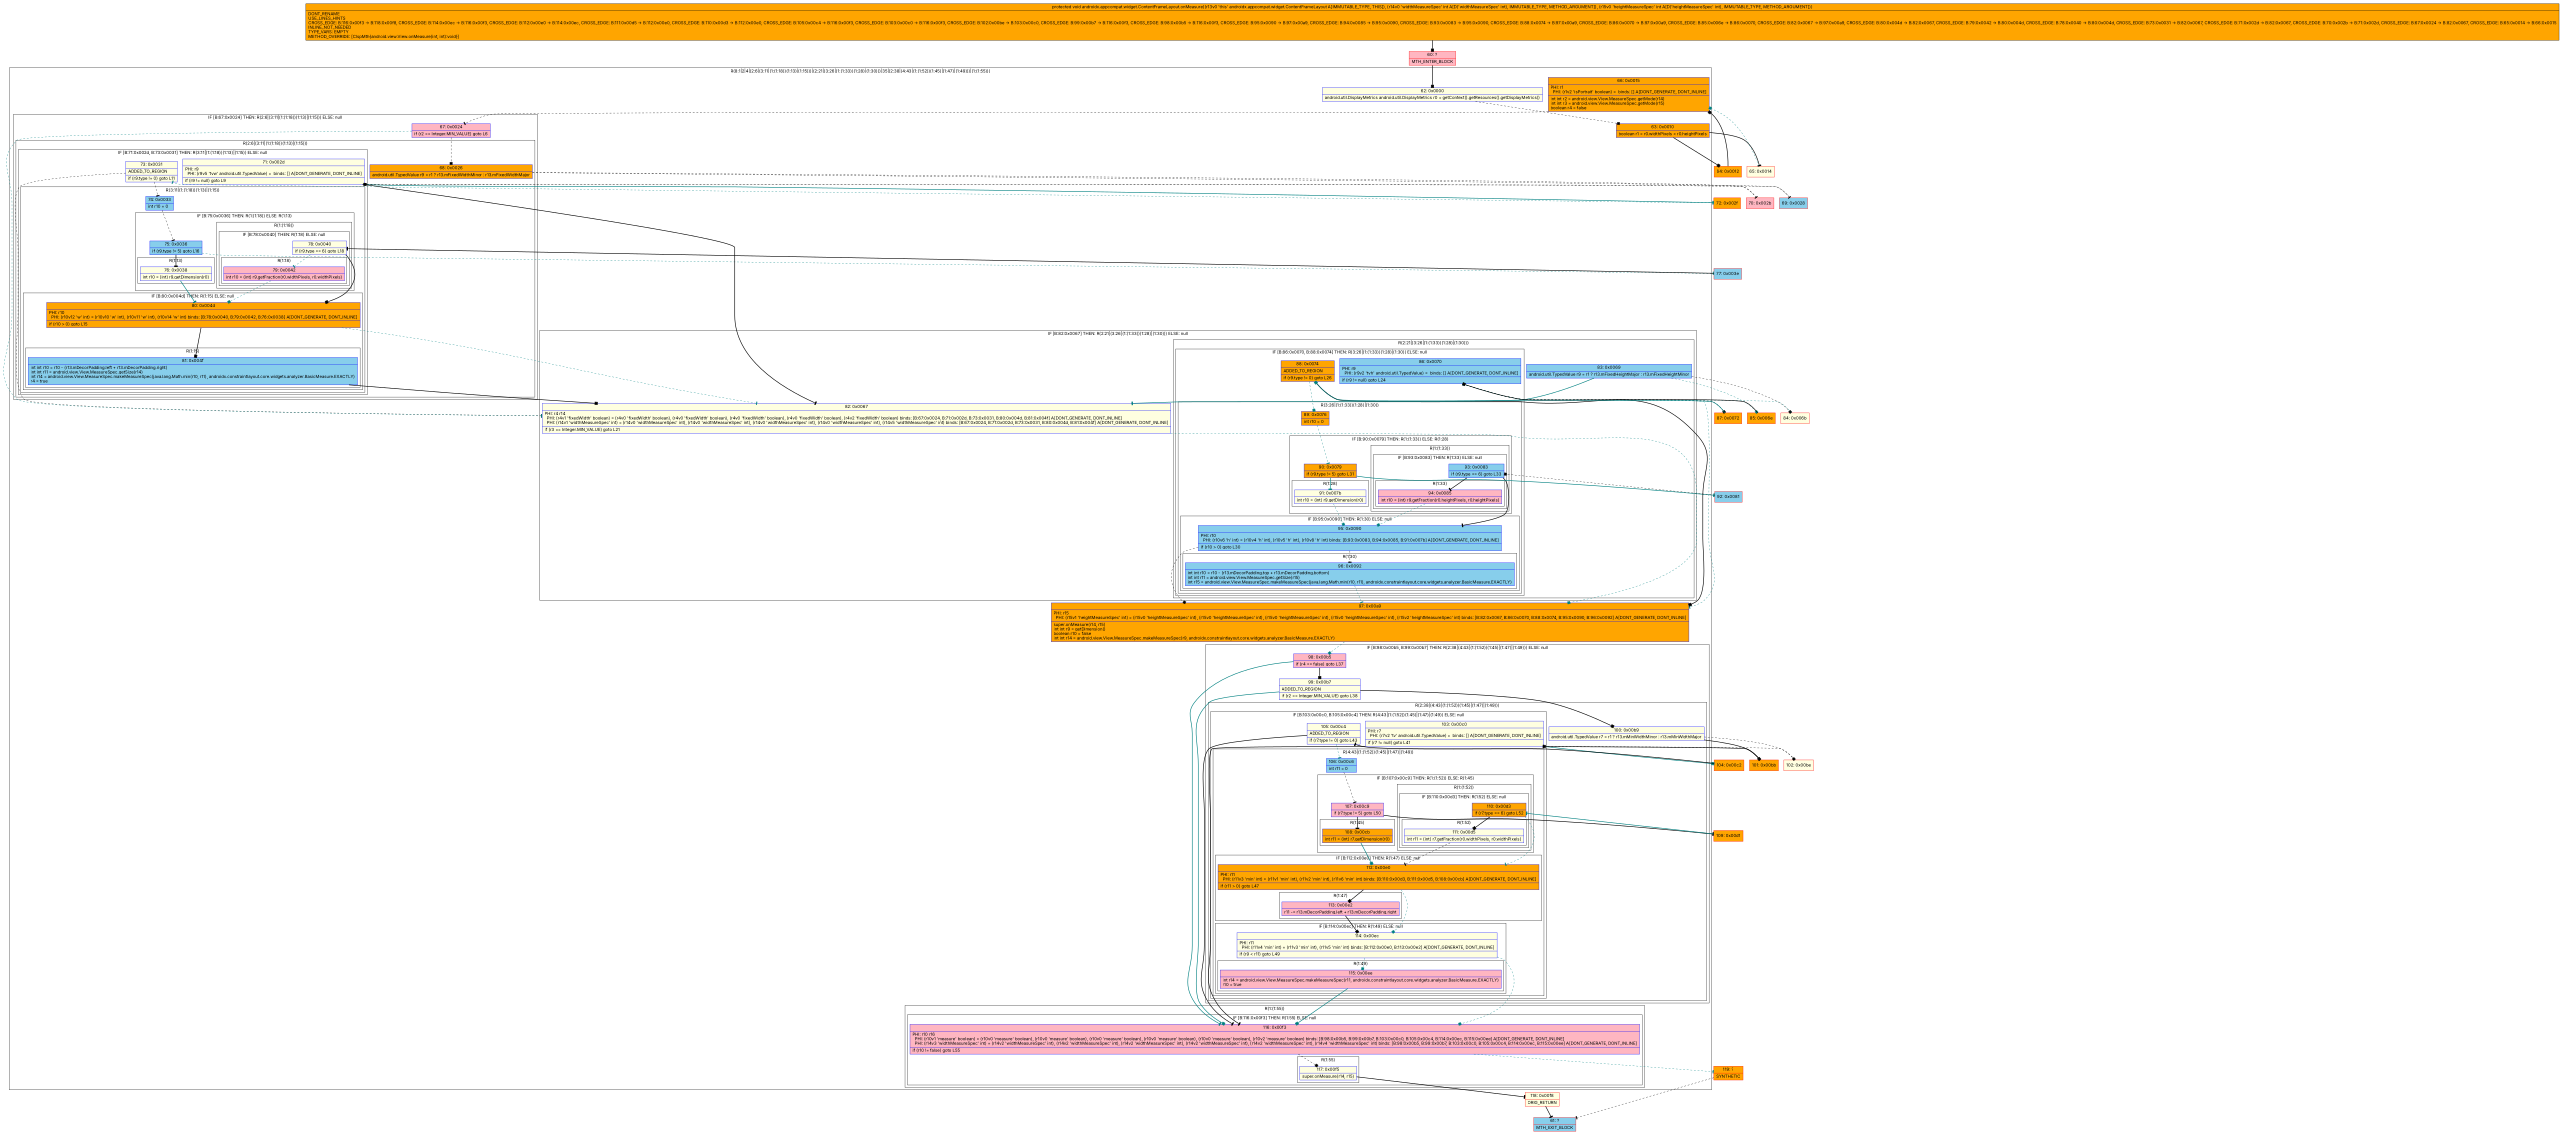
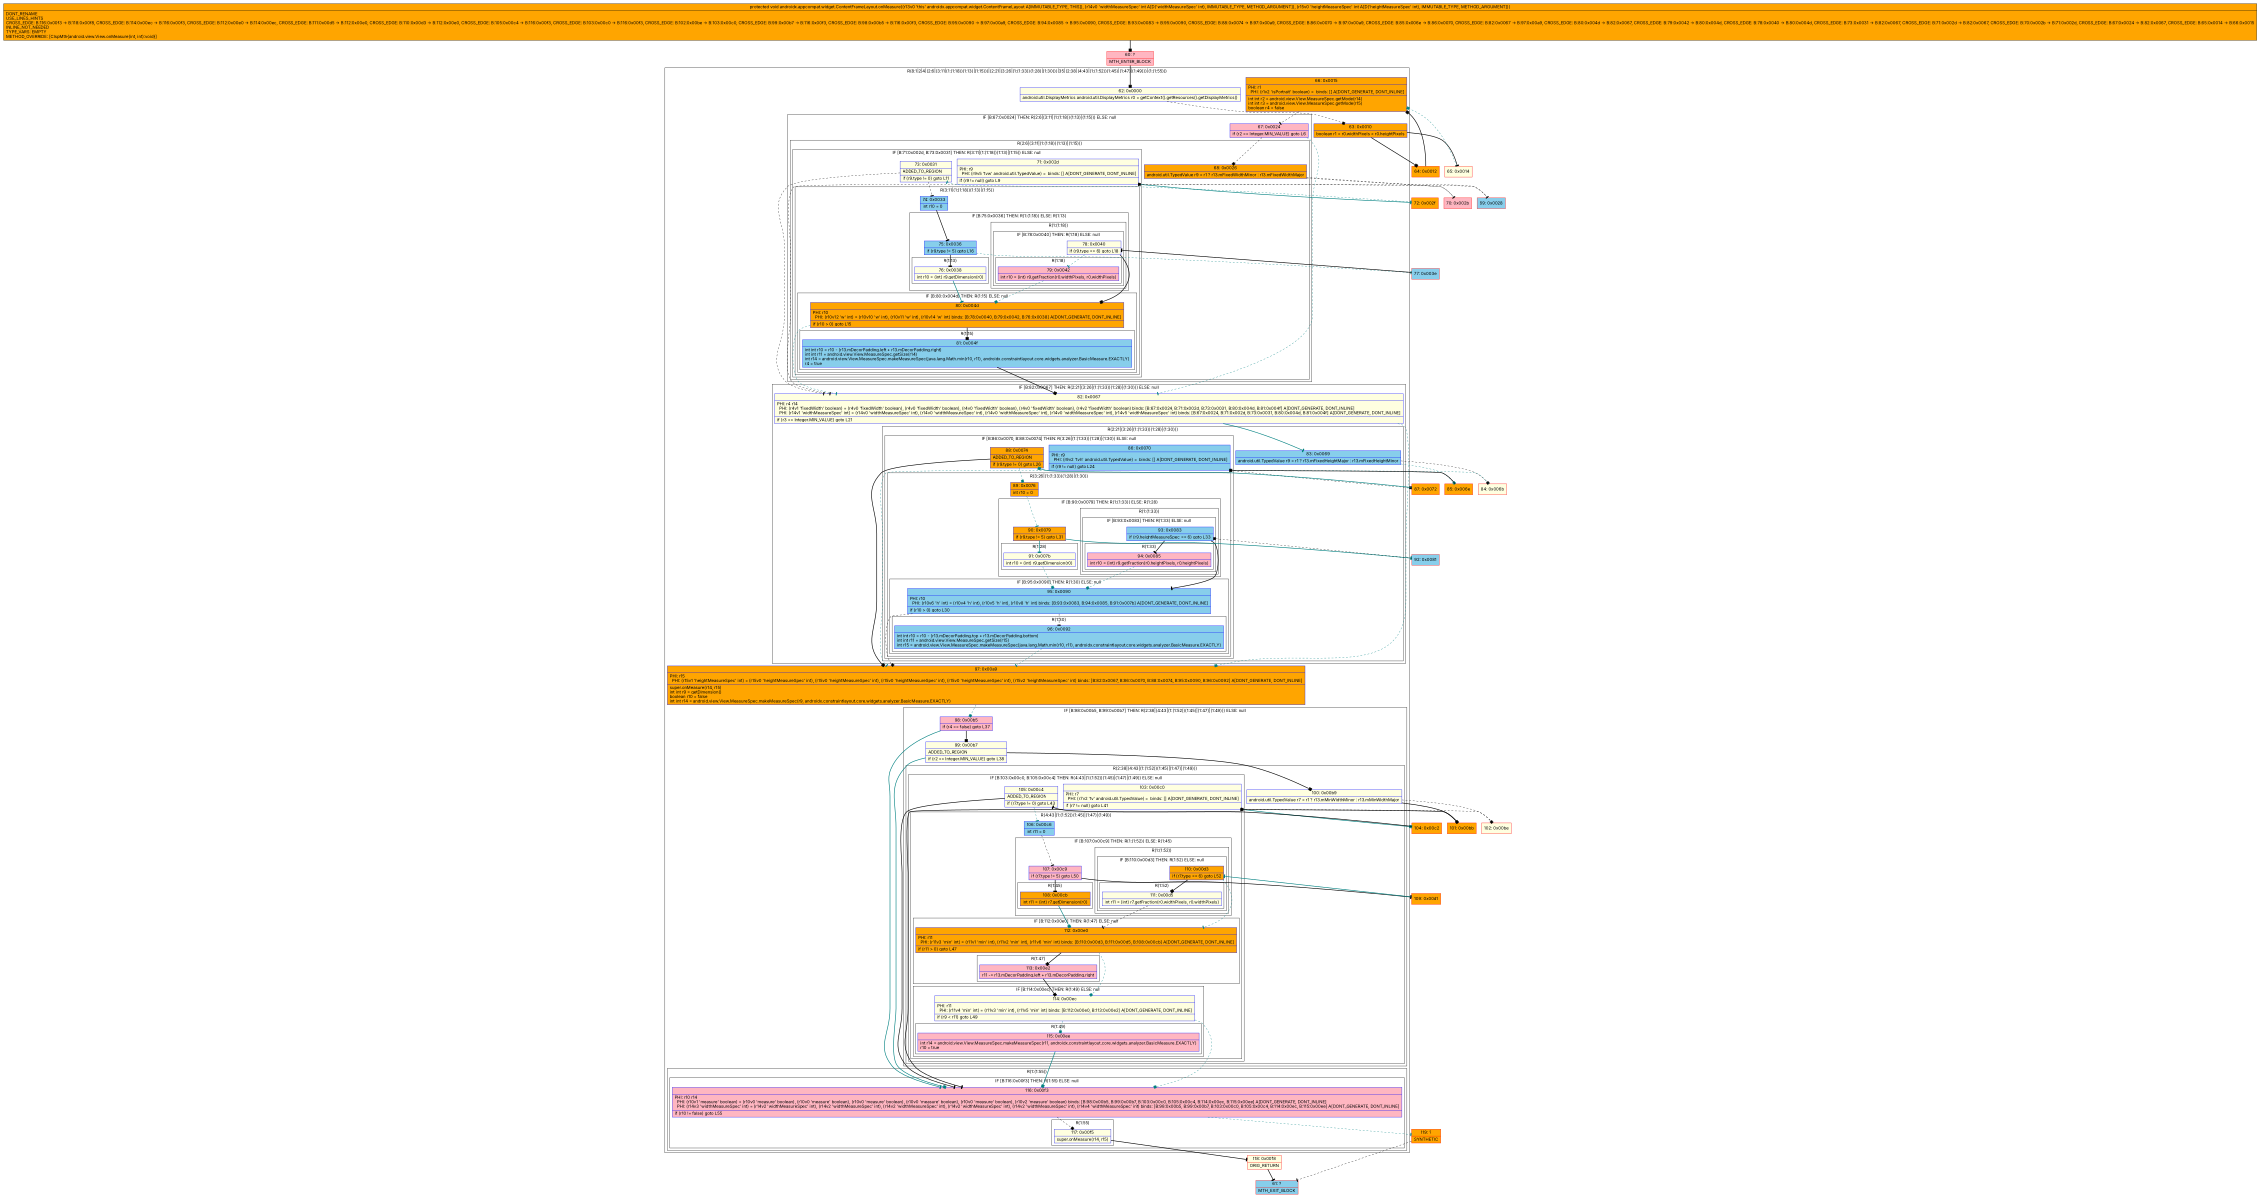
(1080, 185) -> (1316, 185)
(168, 225) -> (942, 225)
(645, 227) -> (837, 185)
(1365, 402) -> (1263, 435)
(1476, 474) -> (1170, 537)
(924, 1035) -> (687, 1098)
